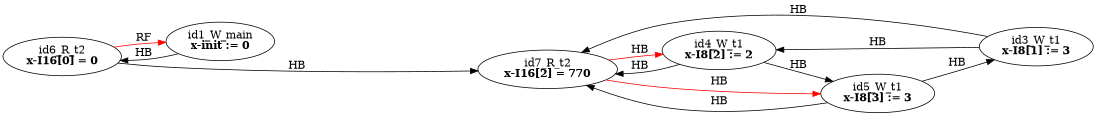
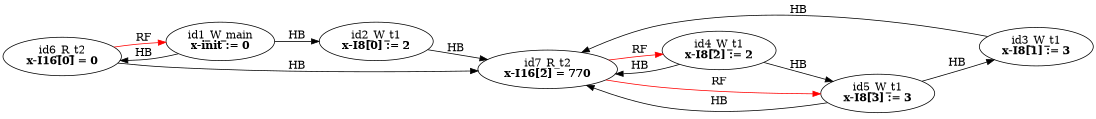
none -> (376, 41)
(881, 49) -> none
(640, 50) -> (640, 50)
(719, 82) -> (719, 82)
